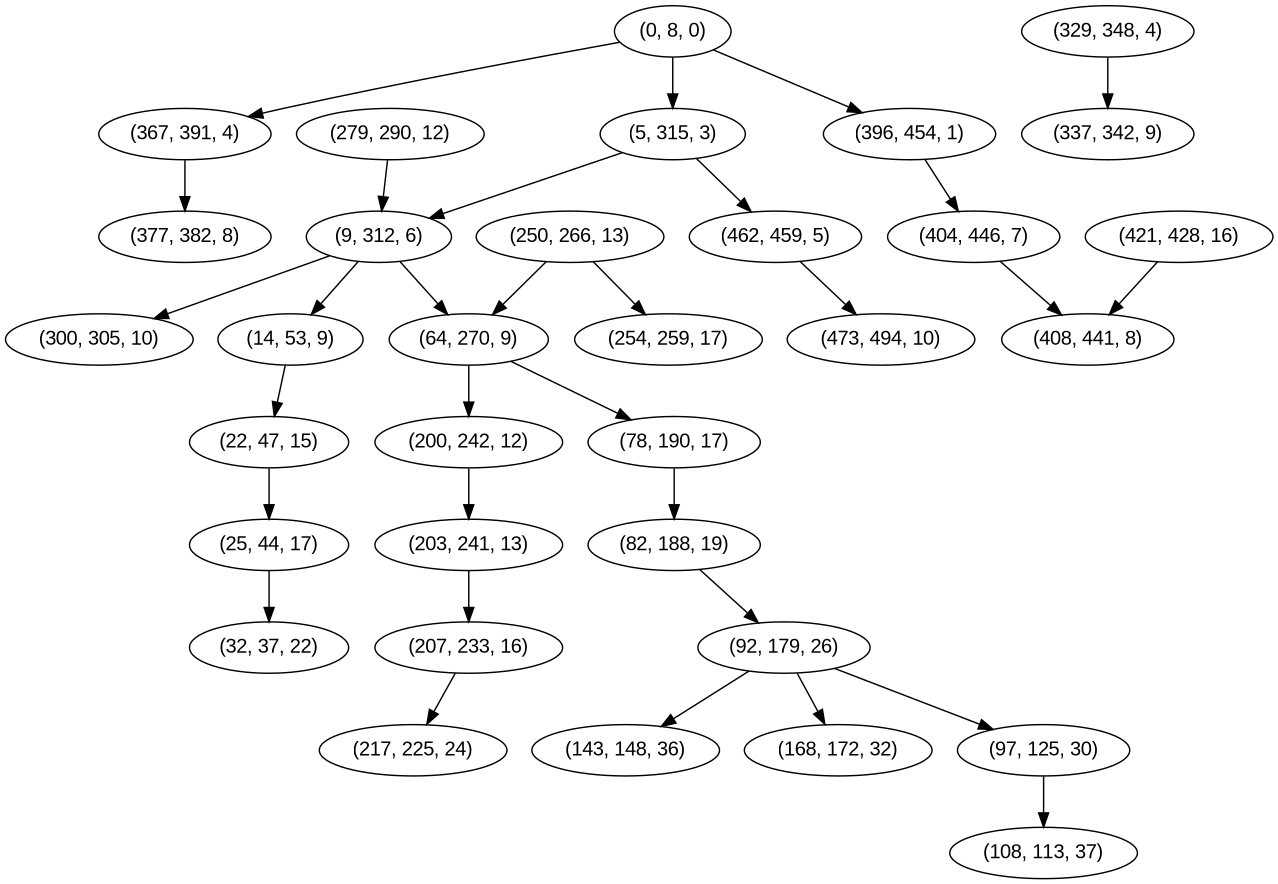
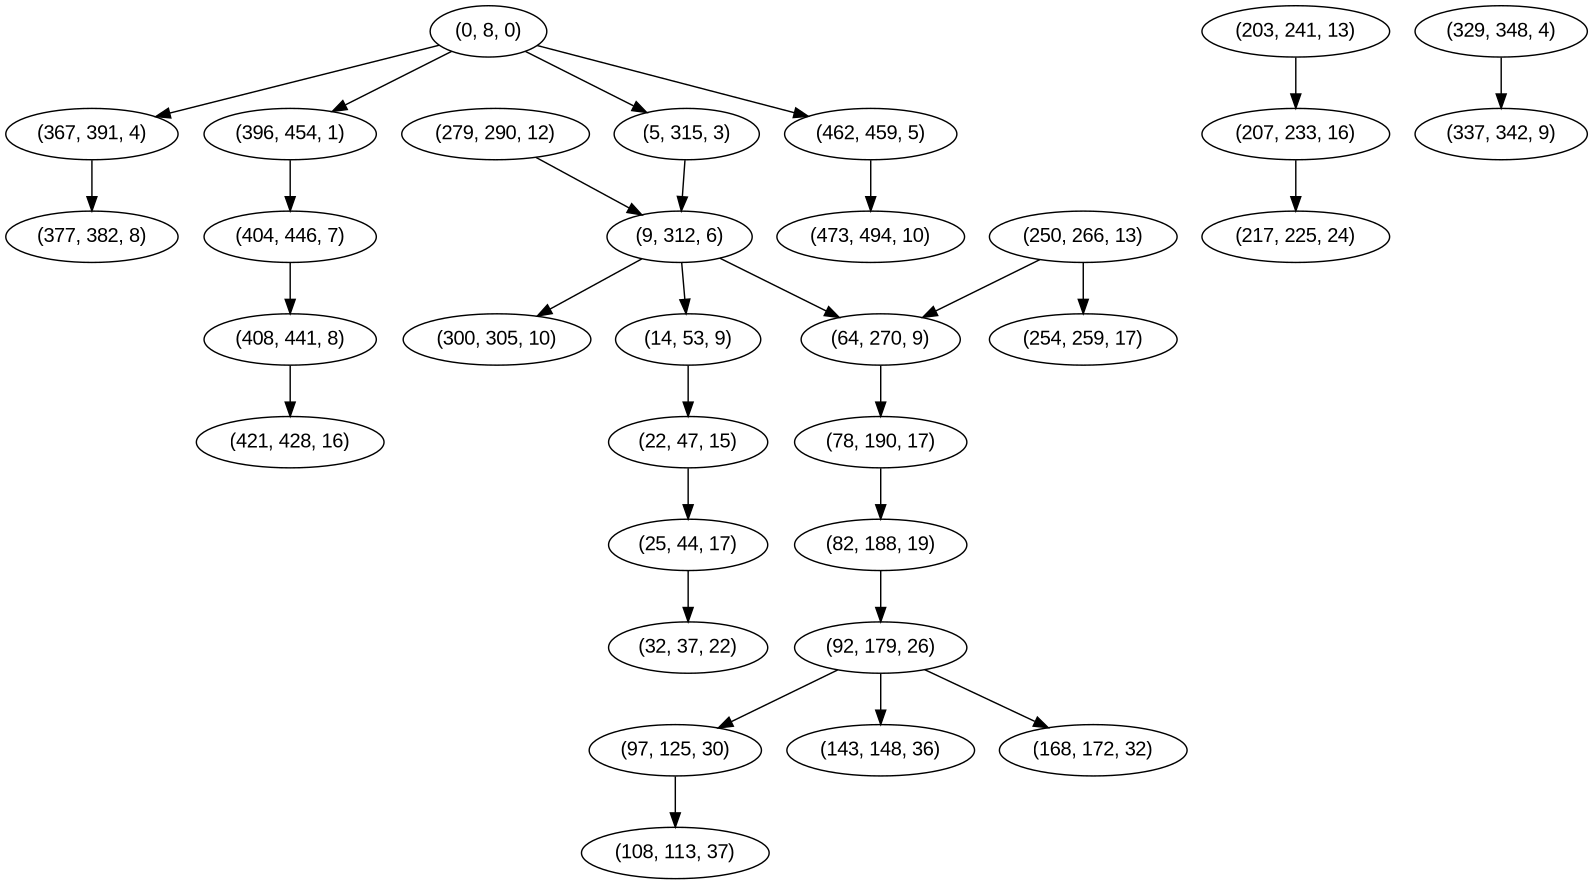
(719, 180) -> (666, 79)
(1138, 283) -> (290, 384)
(469, 442) -> none
